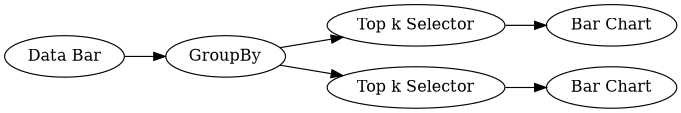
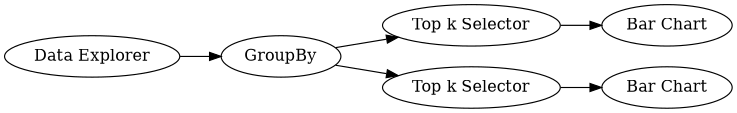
(64, 56) -> (92, 56)
